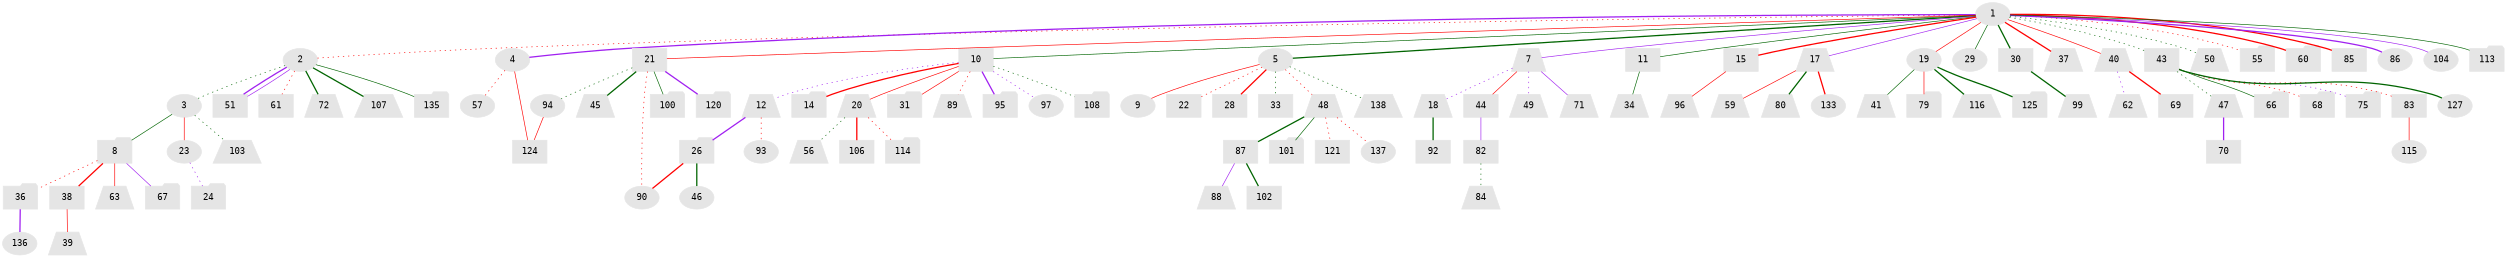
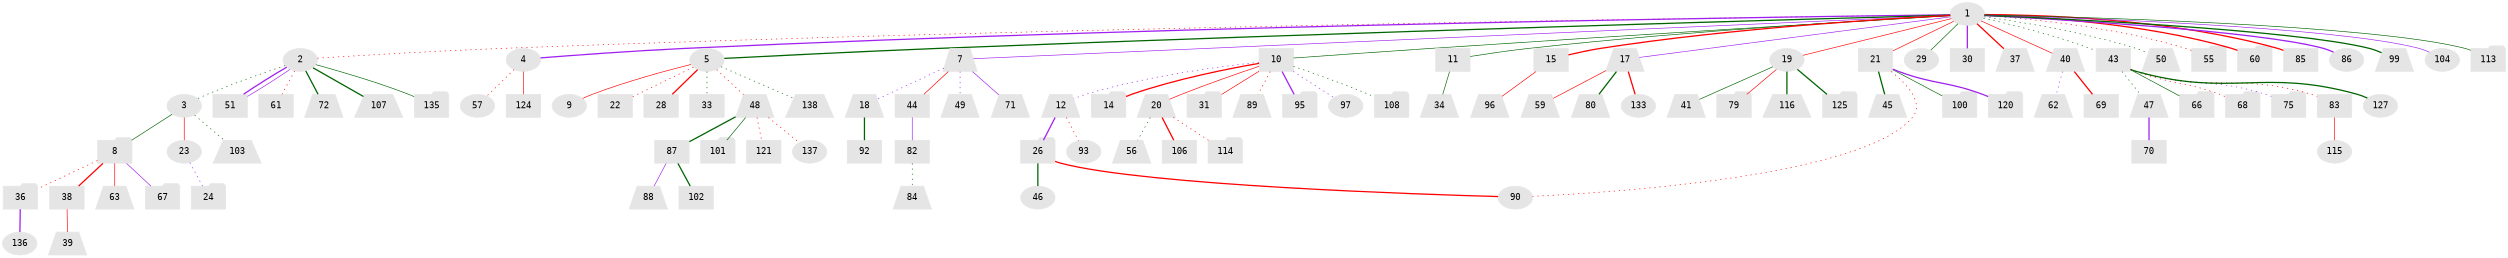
(2004, 37) -> (1967, 37)
(2048, 84) -> (2254, 32)
(548, 106) -> none
